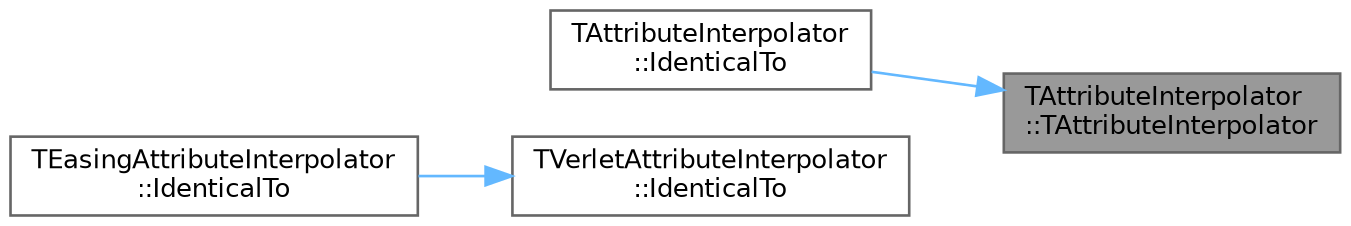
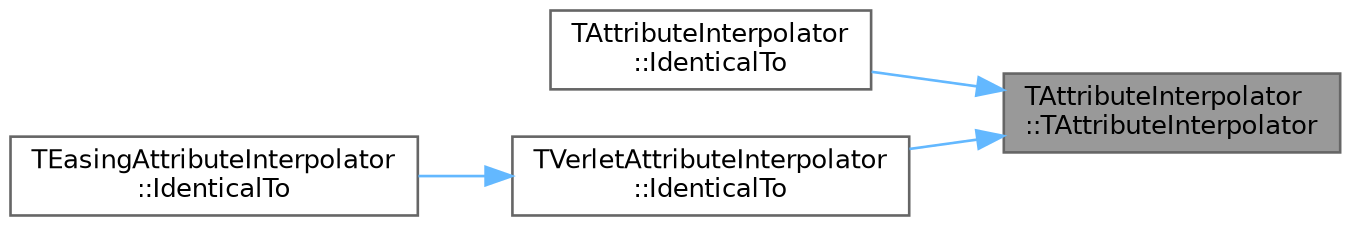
none -> (943, 144)
